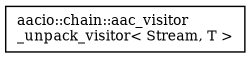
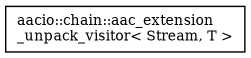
(125, 29) -> (125, 29)
